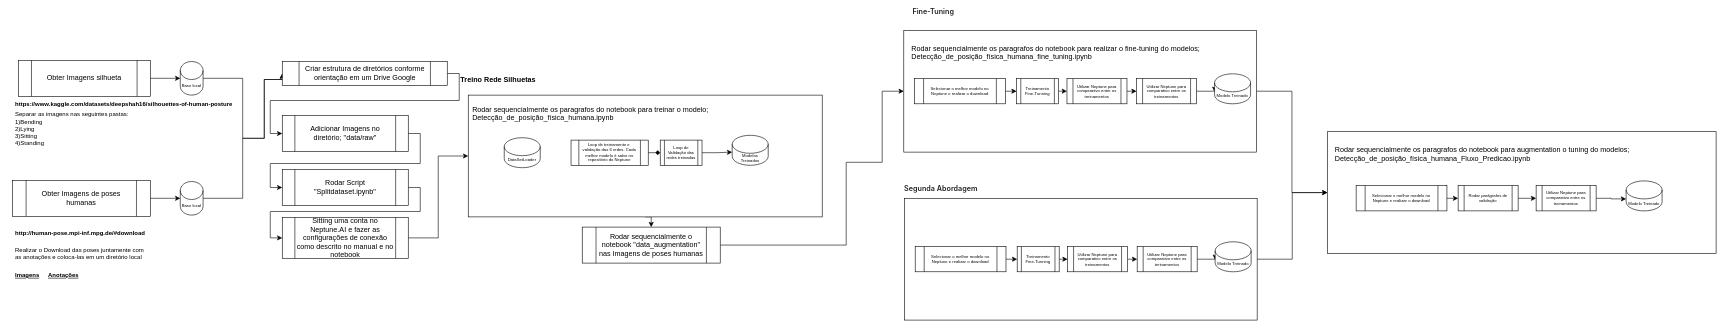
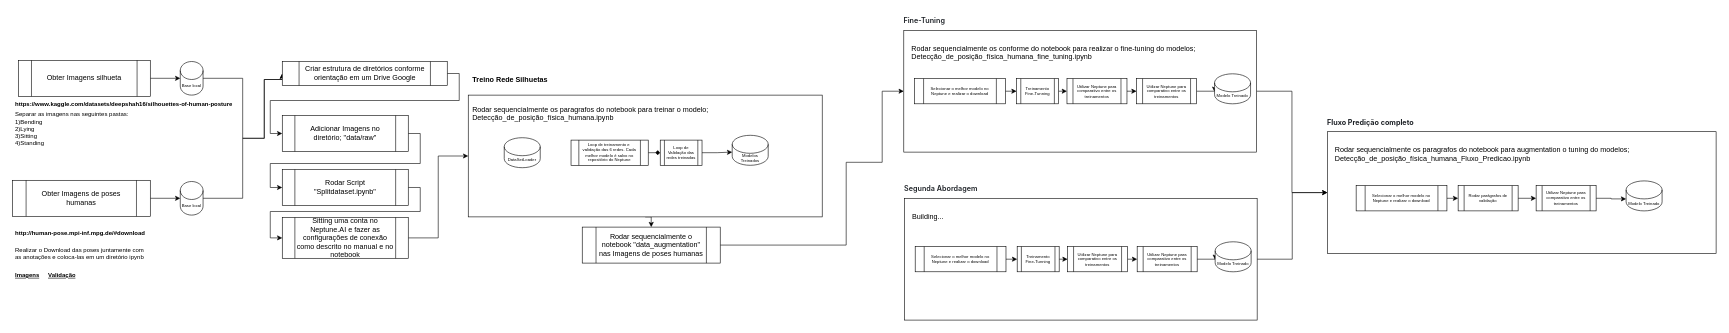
(939, 12) -> (930, 21)
(1069, 53) -> (1065, 53)
(498, 80) -> (510, 80)
none -> (1374, 123)
none -> (1073, 220)
(82, 231) -> (82, 231)
(63, 262) -> (62, 262)
